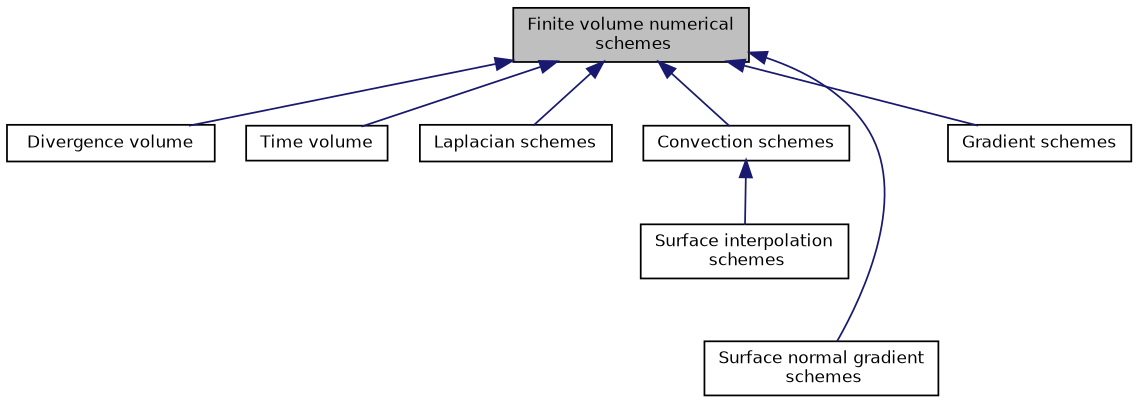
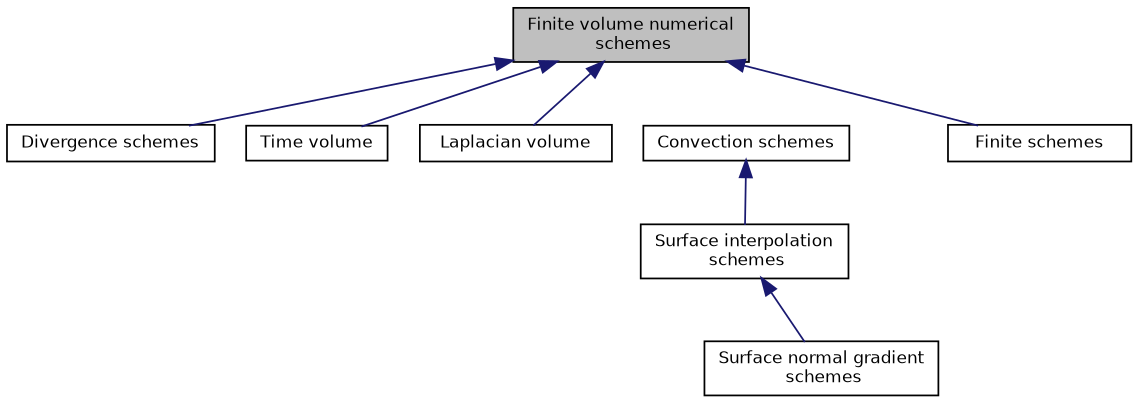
(701, 100) -> none
(111, 143) -> (111, 143)
(516, 143) -> (516, 143)
(1040, 143) -> (1040, 143)
(883, 175) -> (788, 317)
